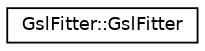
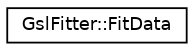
(102, 25) -> (97, 25)
